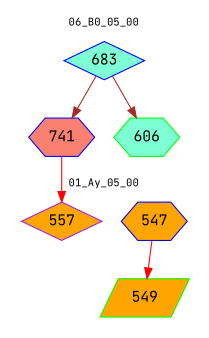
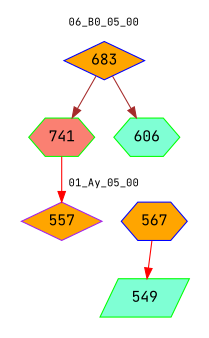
(104, 61) -> (104, 61)
(62, 137) -> (62, 137)
(154, 221) -> (154, 221)
(145, 298) -> (145, 298)
